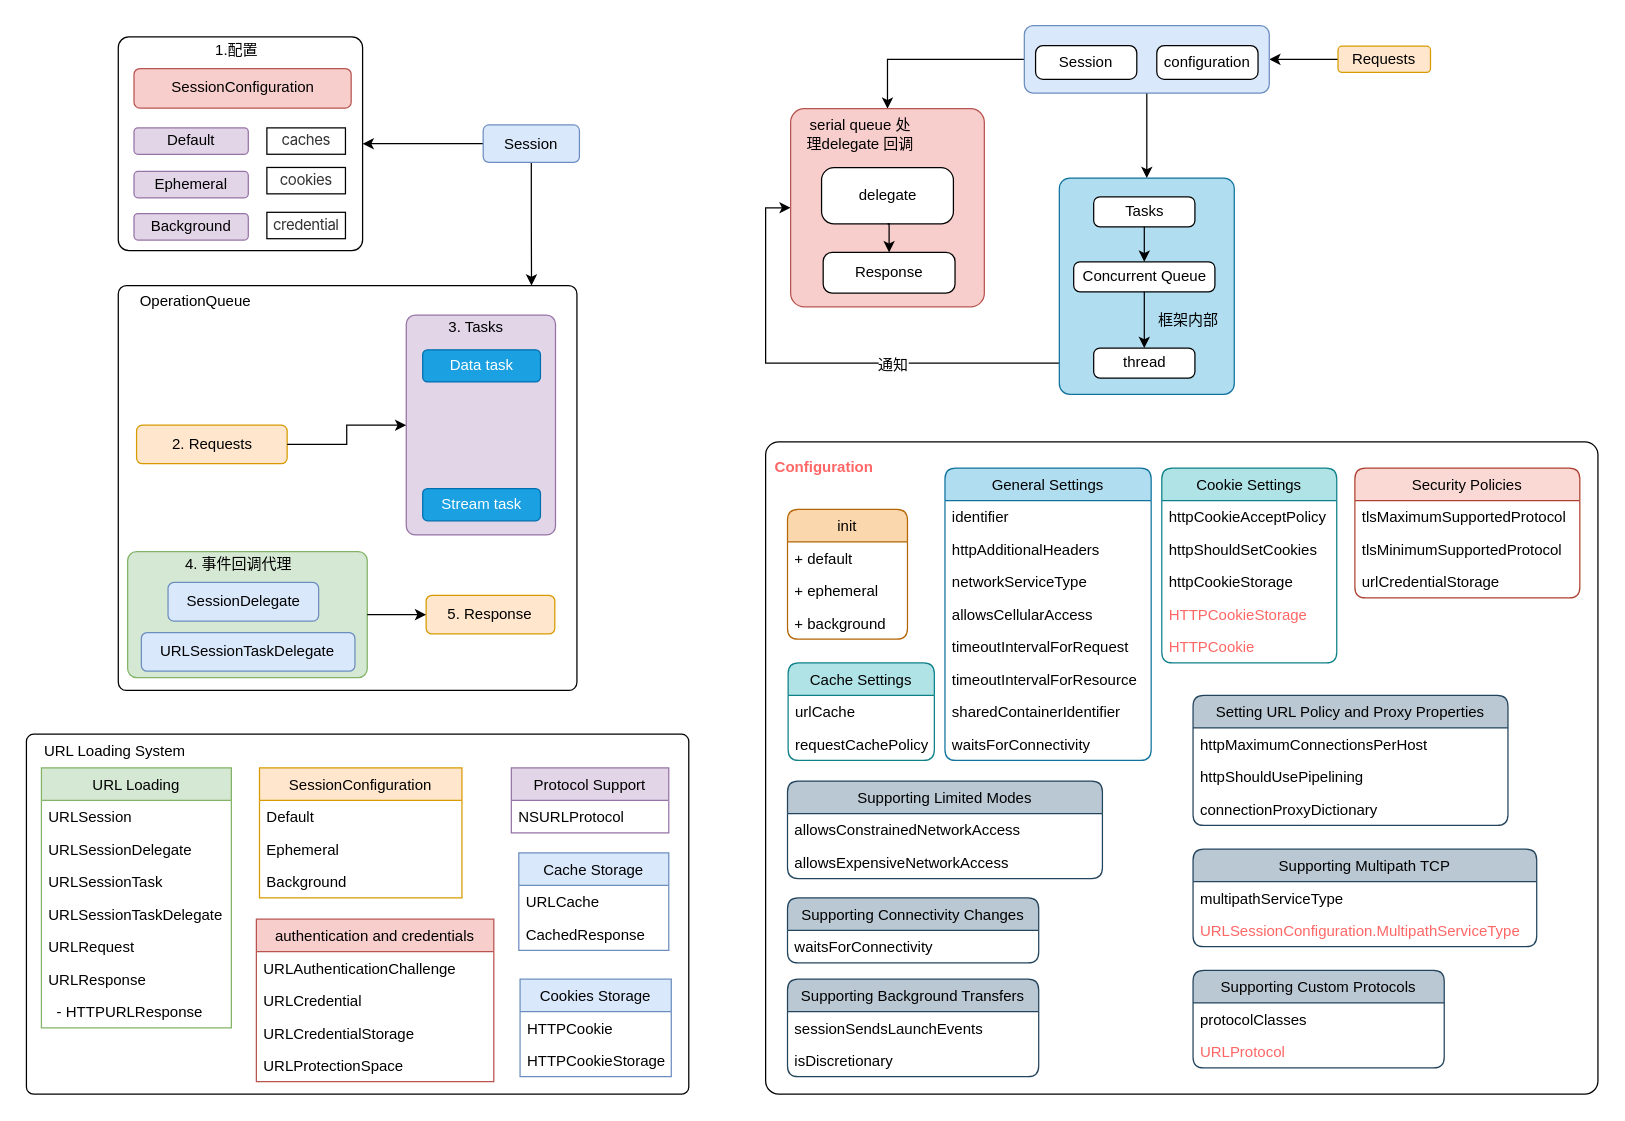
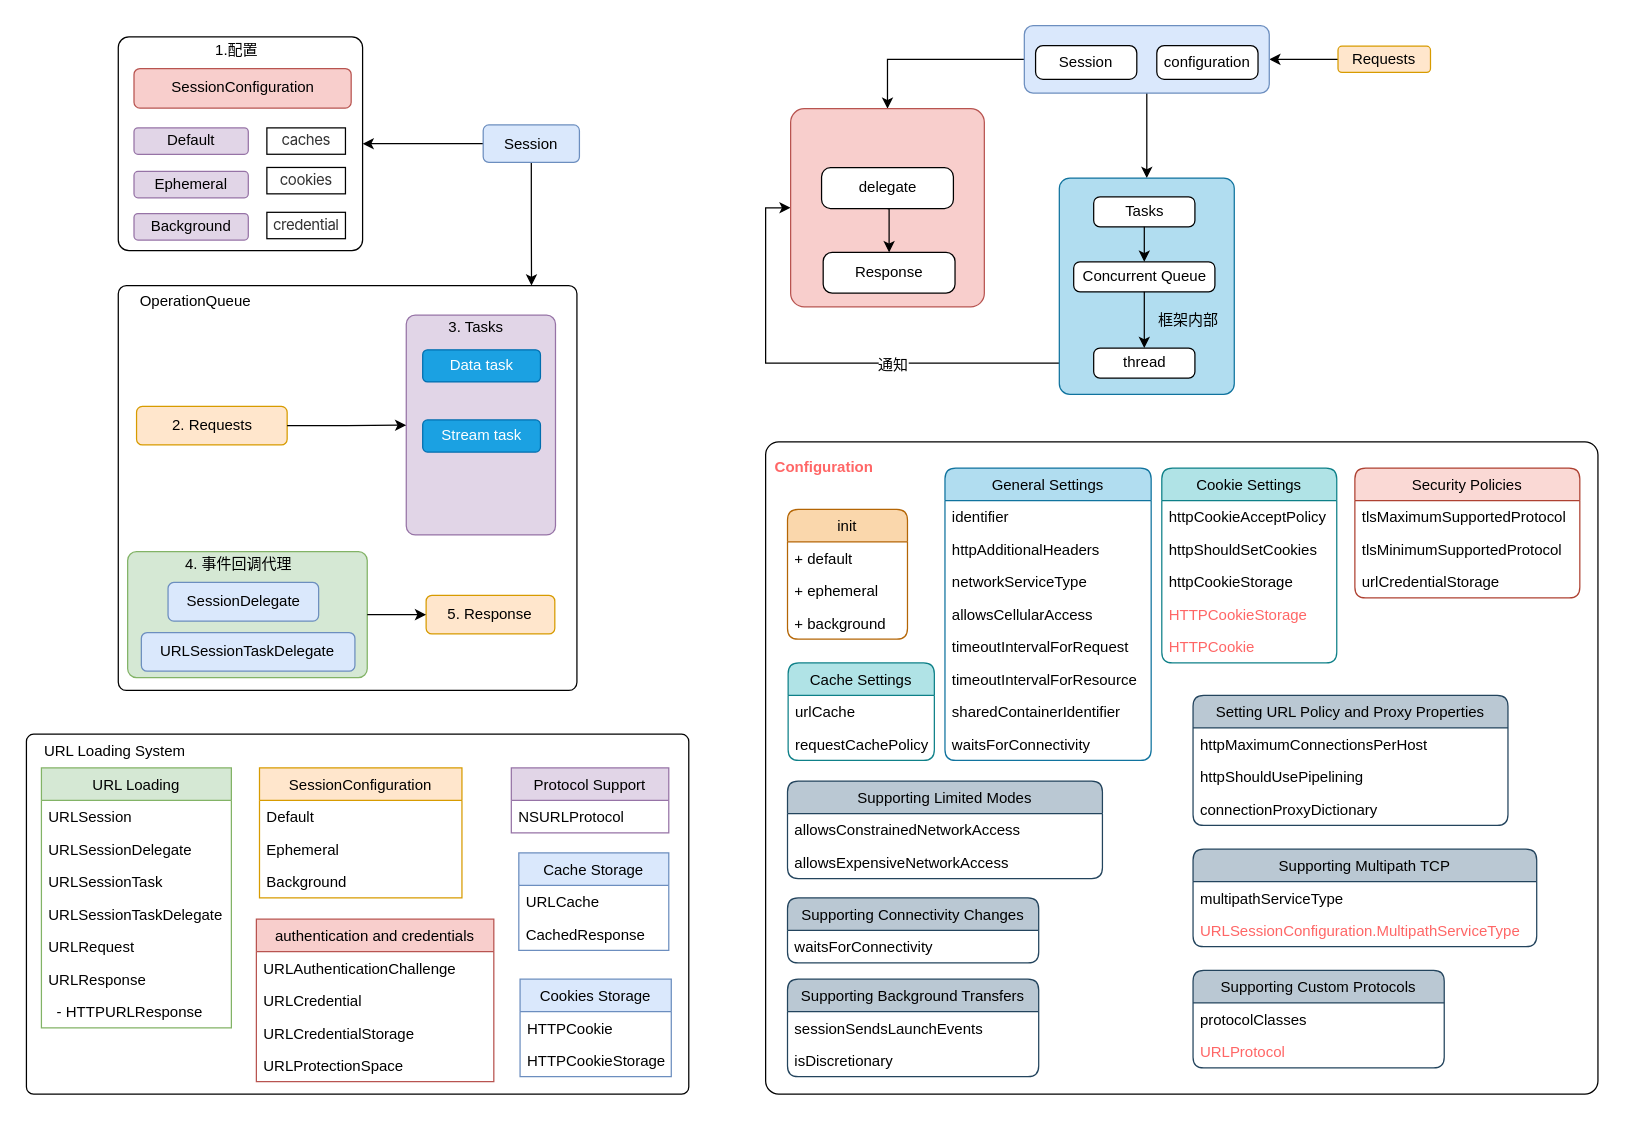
(861, 134) -> none
(888, 196) -> (888, 188)
(212, 445) -> (212, 426)
(481, 505) -> (481, 436)
